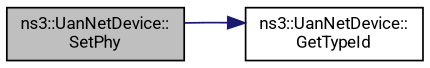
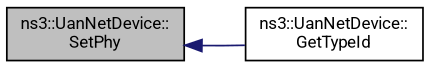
(206, 23) -> (223, 46)
